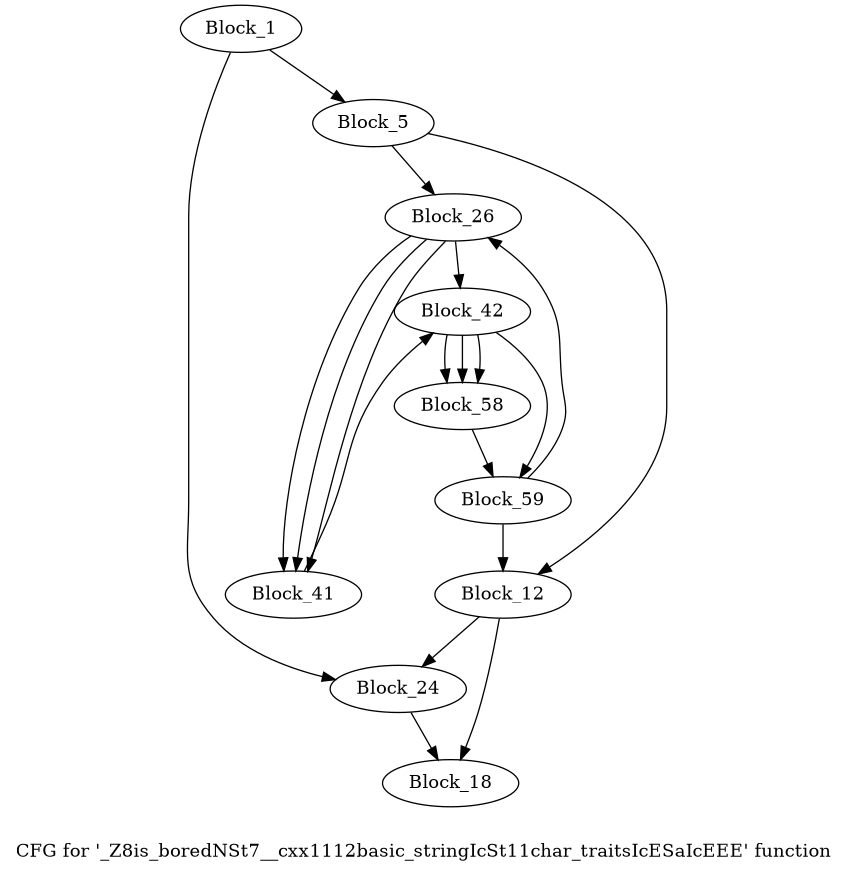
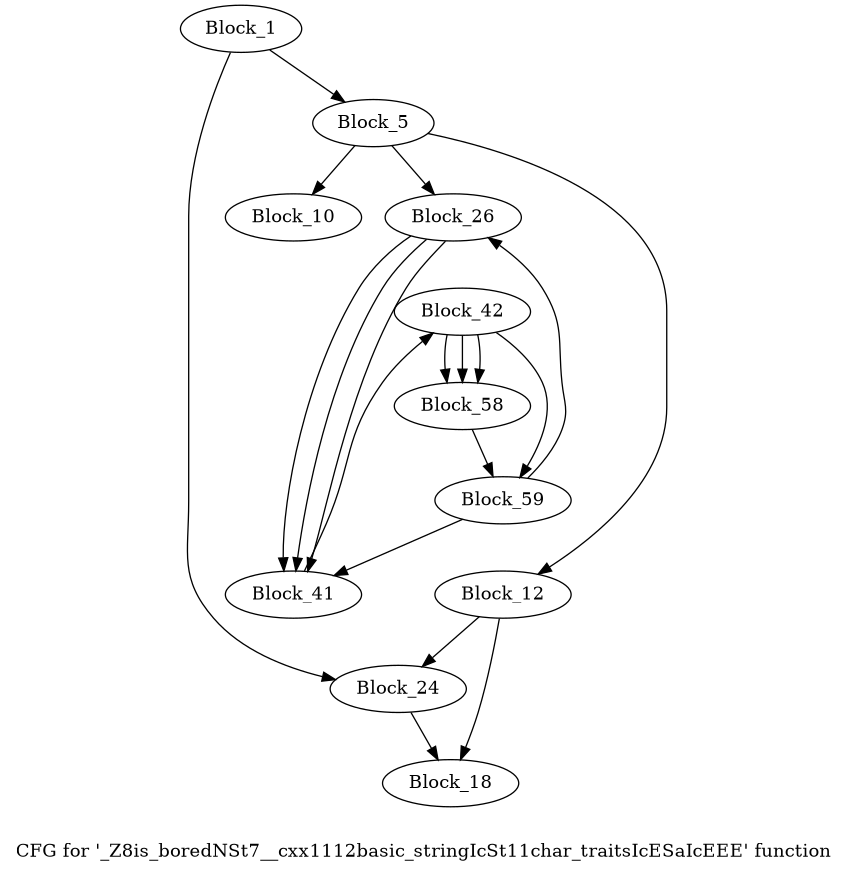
none -> (293, 217)
(457, 258) -> none
(503, 541) -> (404, 545)
